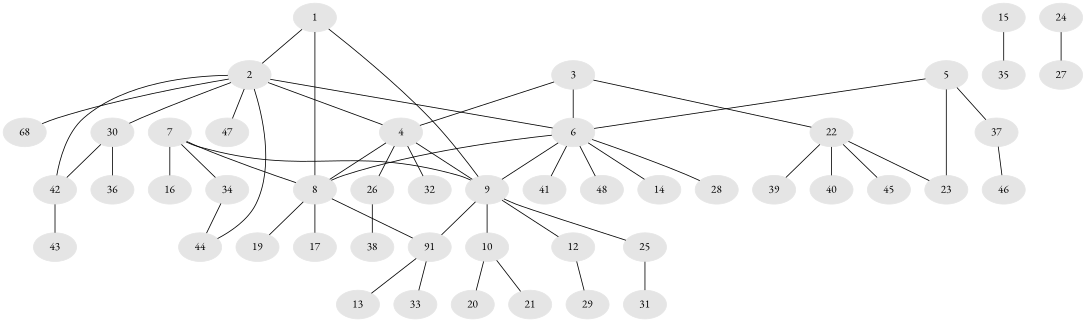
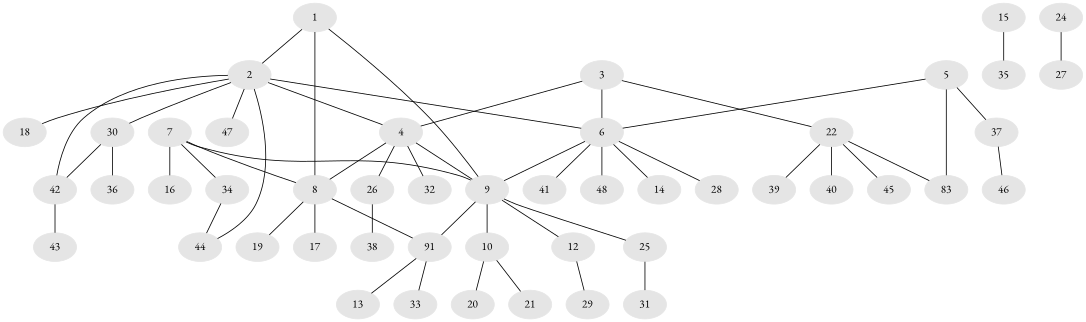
(25, 132) -> (25, 132)
(440, 152) -> none
(946, 190) -> (946, 190)
